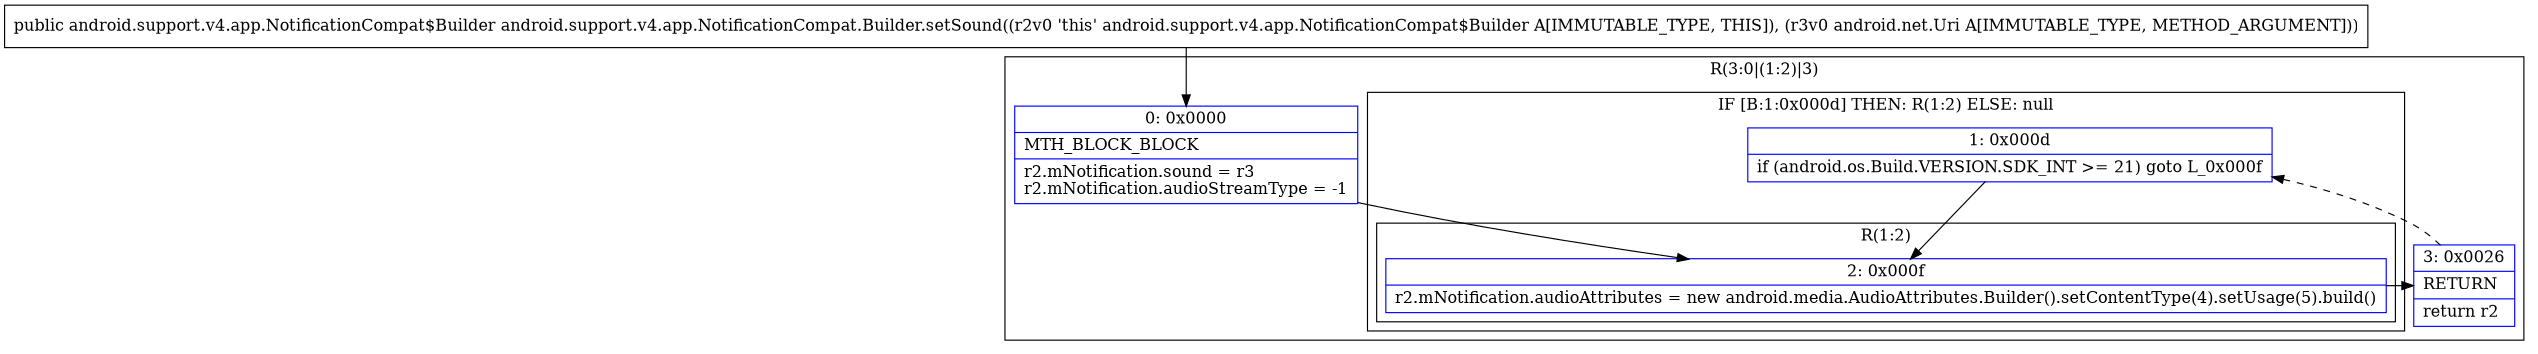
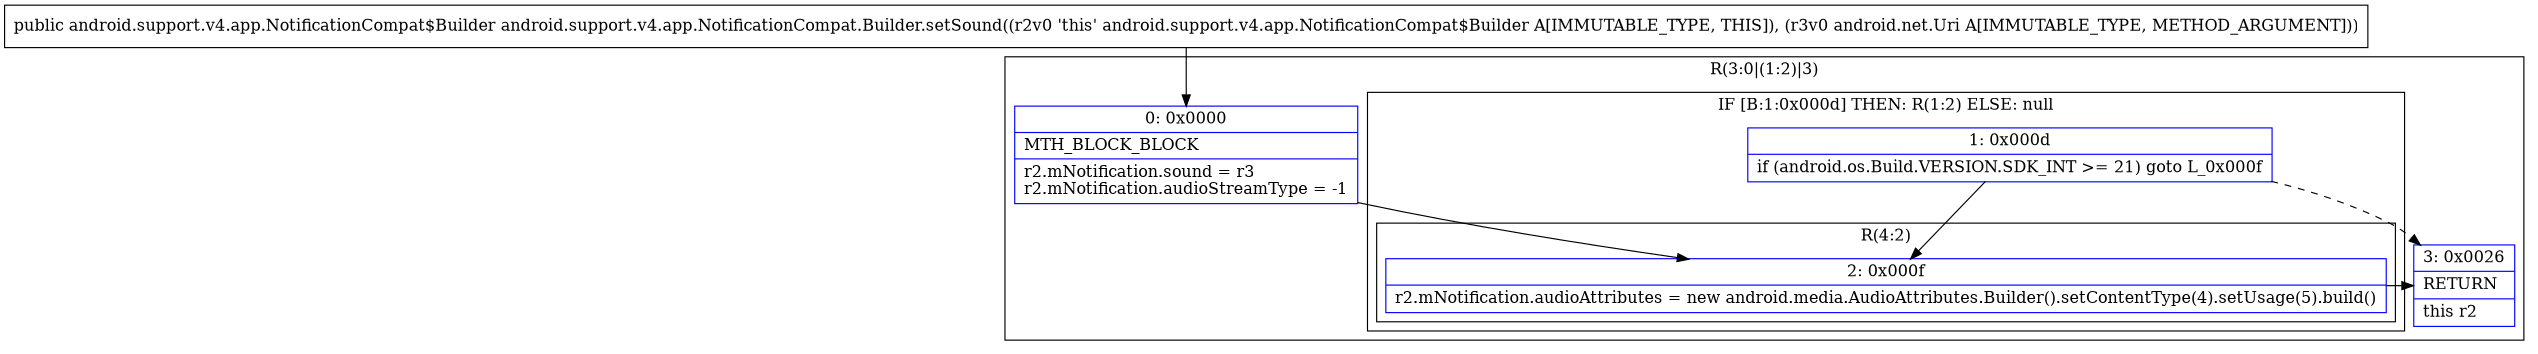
(2366, 204) -> (2344, 203)
(1886, 236) -> (1886, 236)
(2461, 312) -> (2450, 312)
